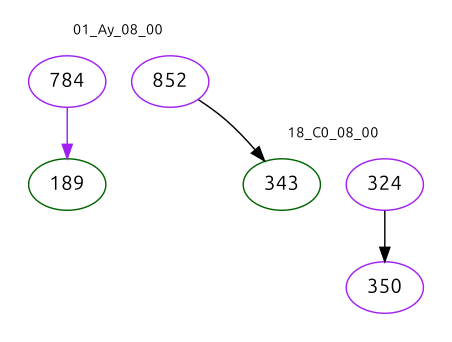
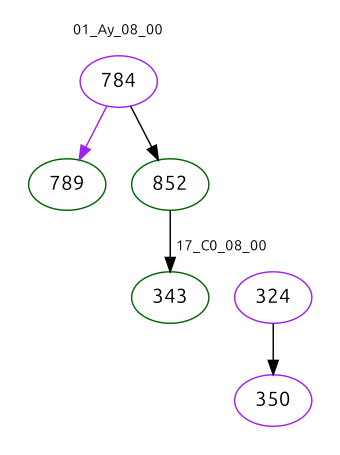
(170, 82) -> (170, 185)
none -> (141, 127)
(333, 134) -> (222, 247)
(67, 185) -> (67, 185)
